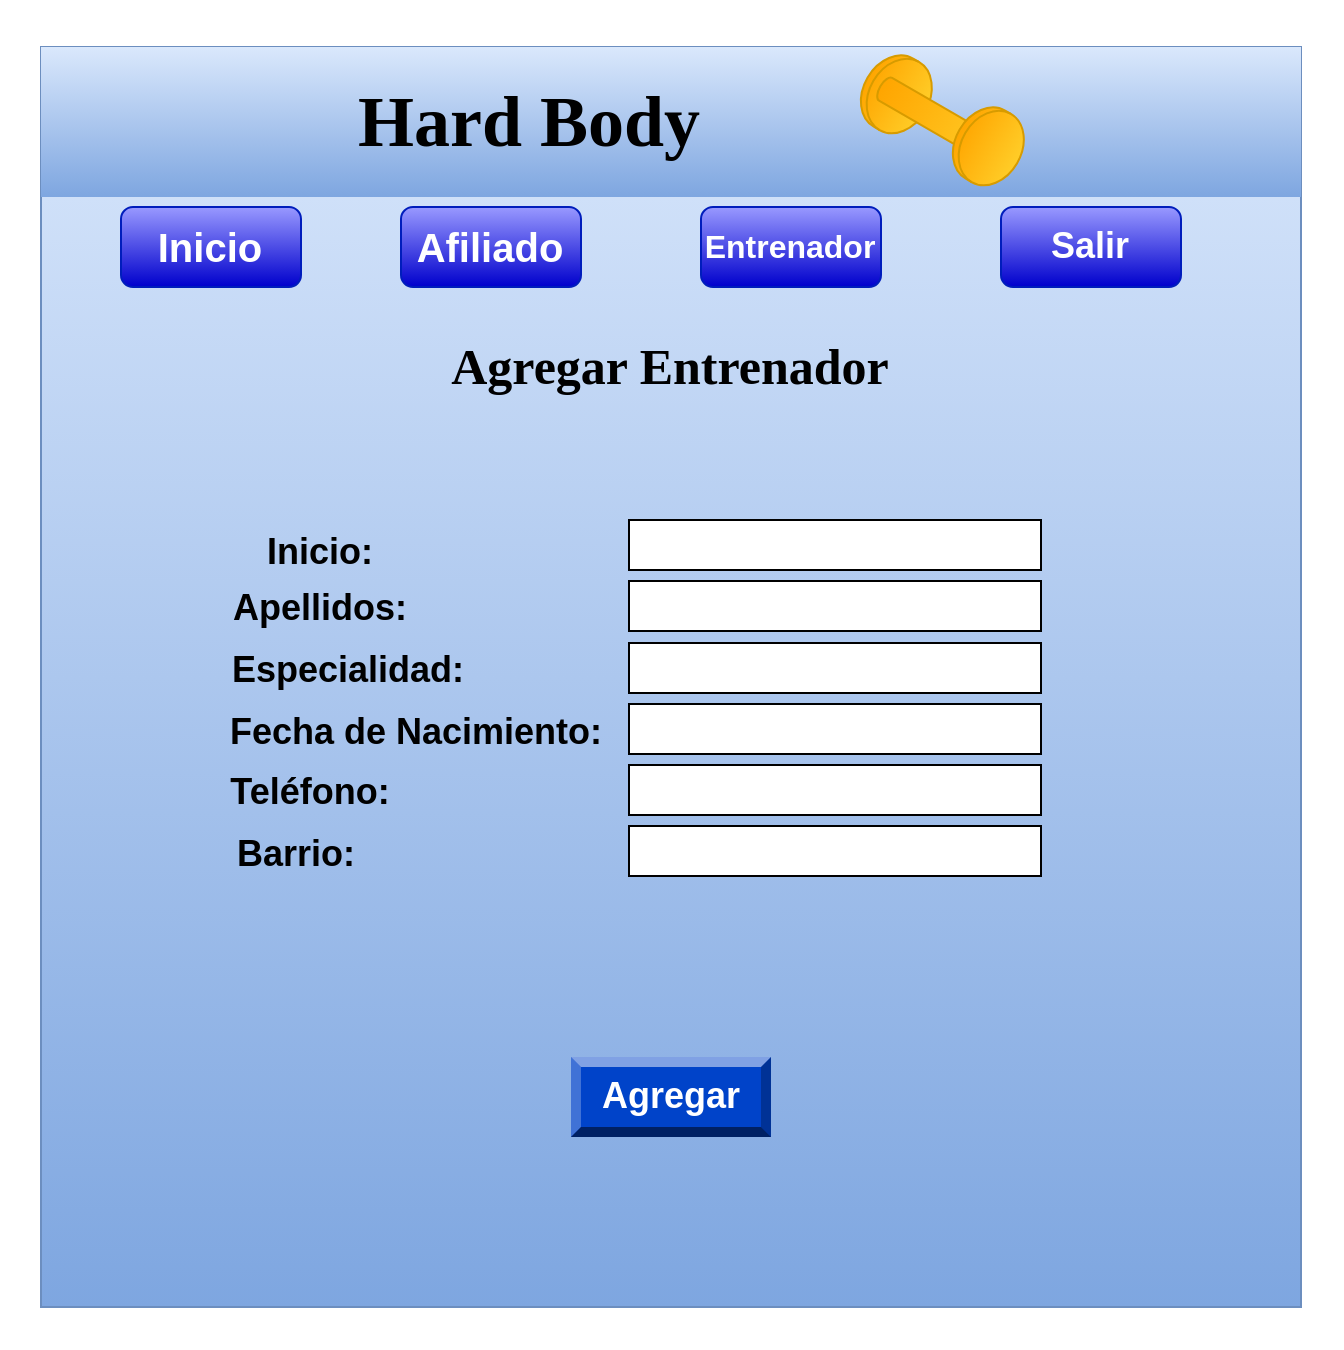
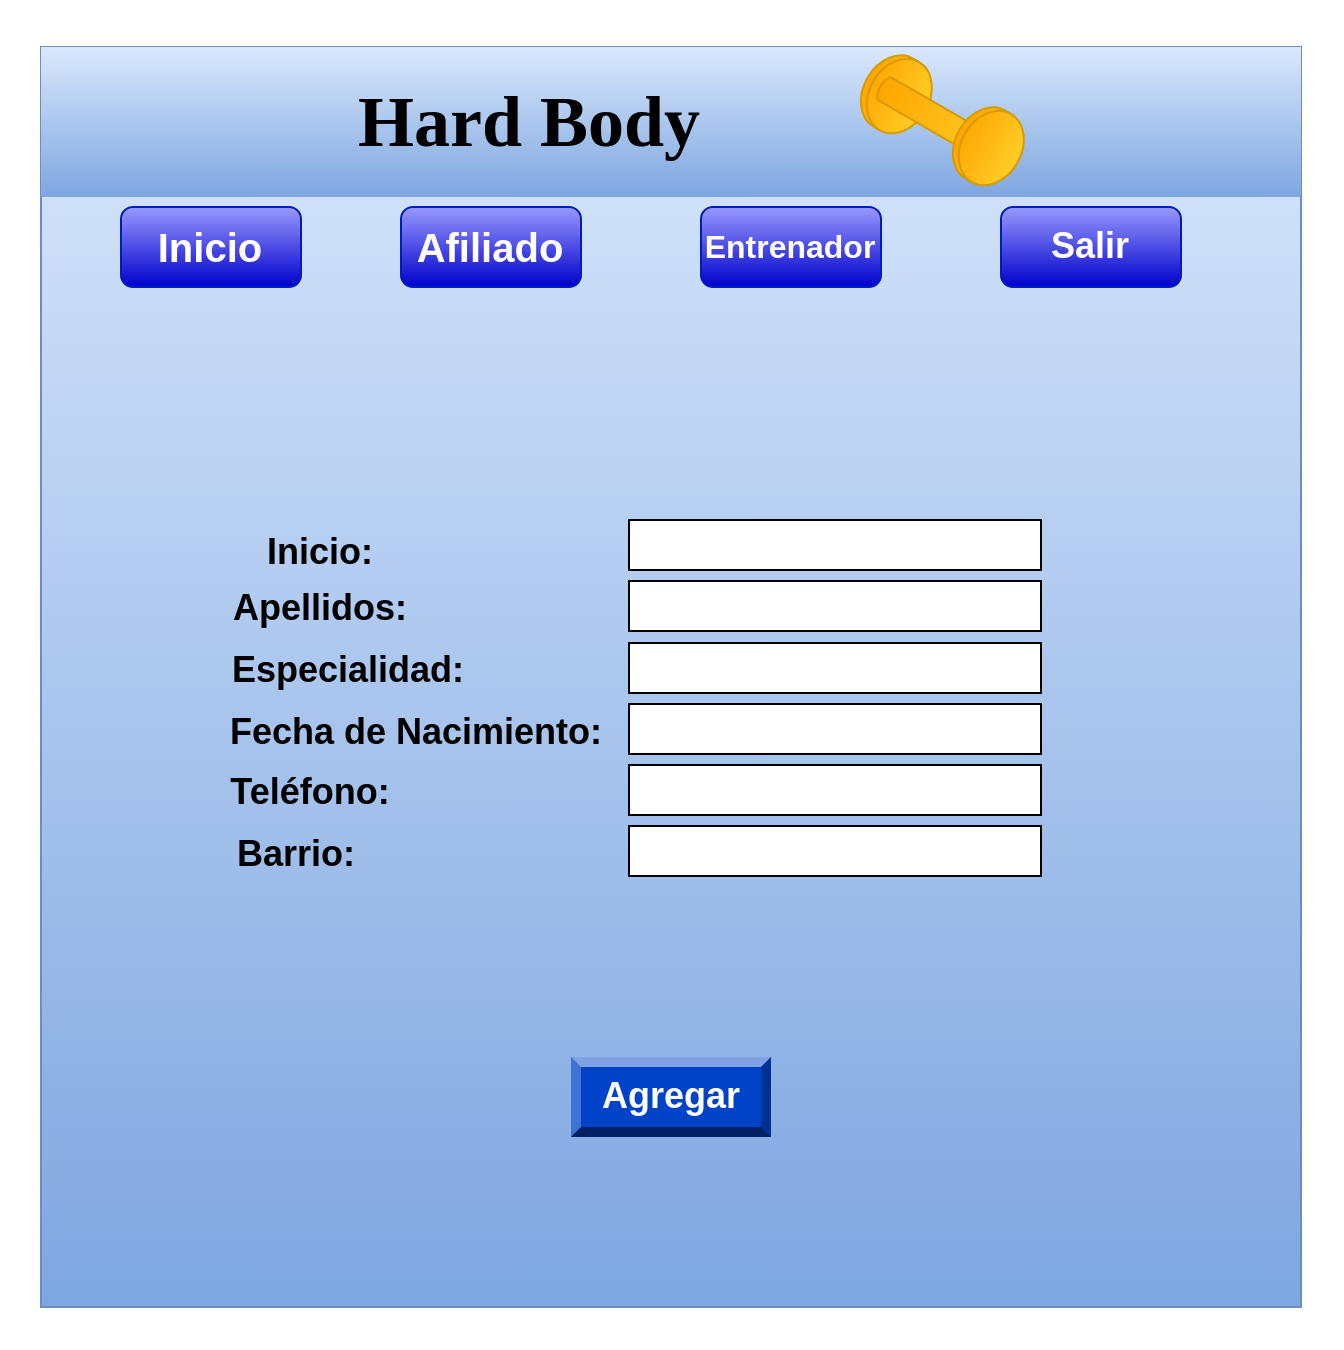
(671, 367) -> none
